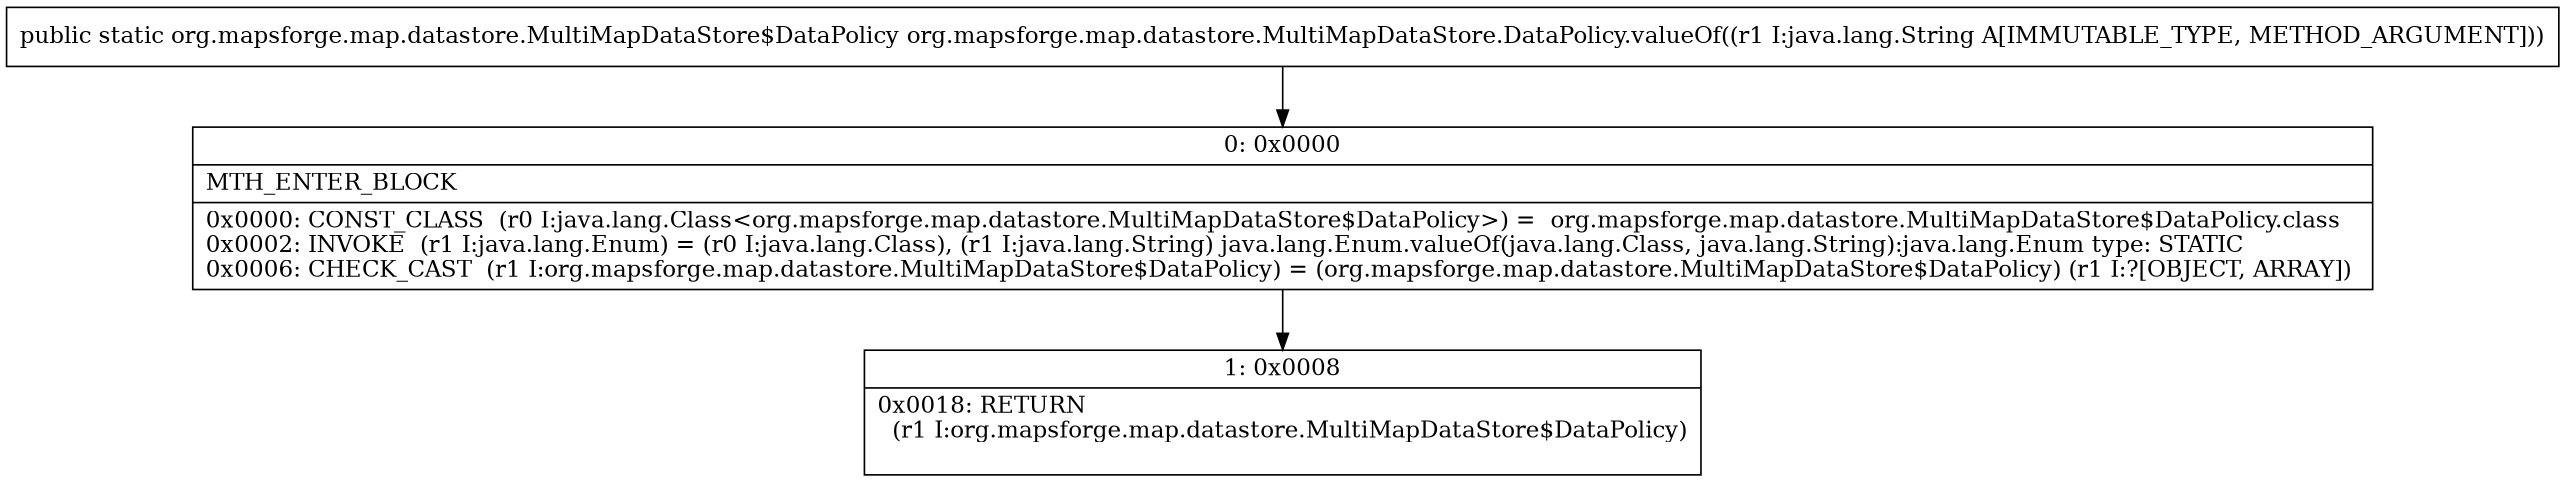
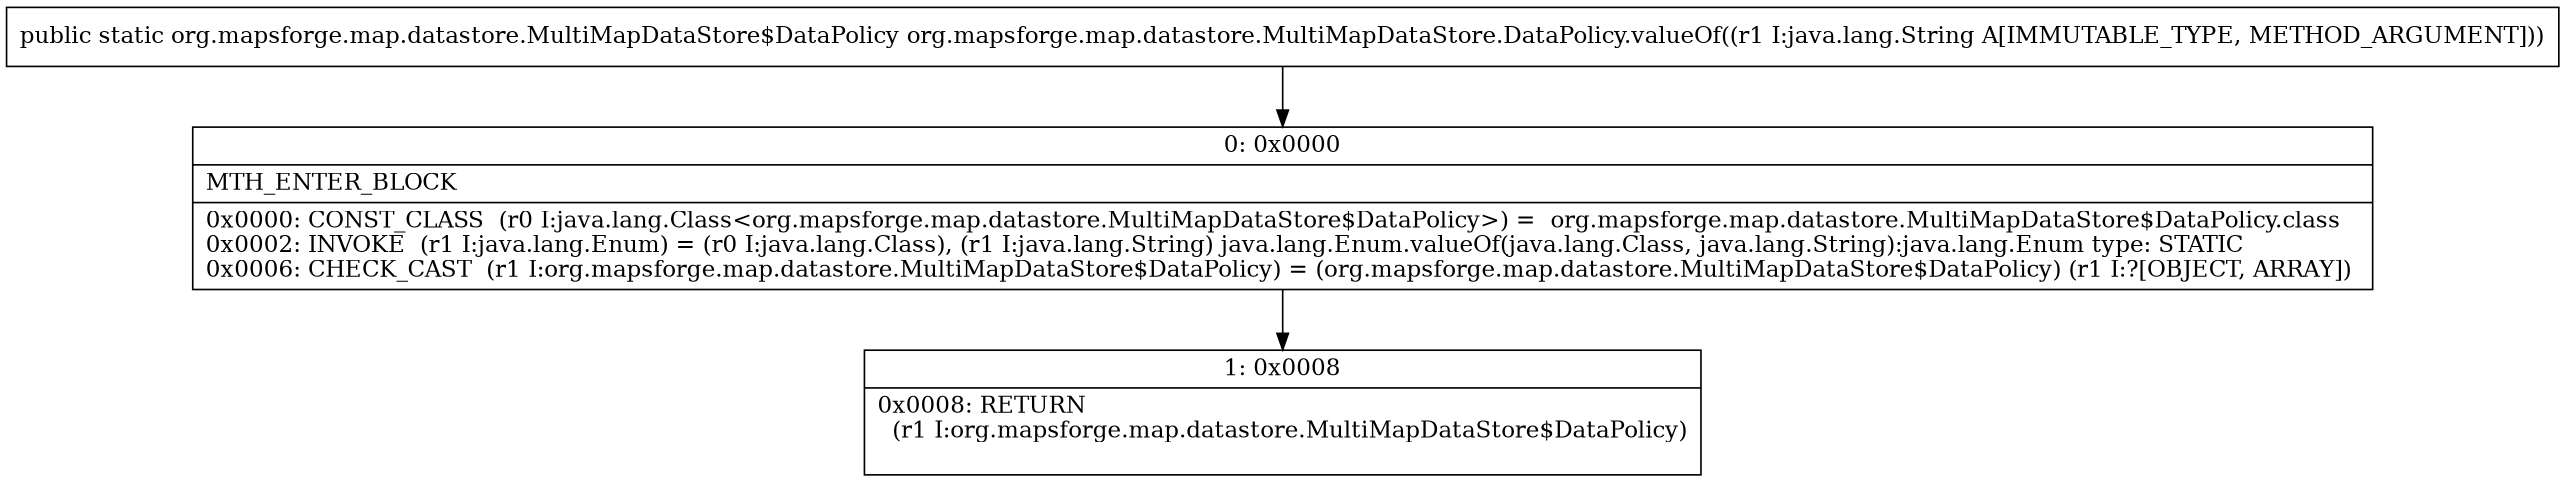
(989, 406) -> (989, 406)
